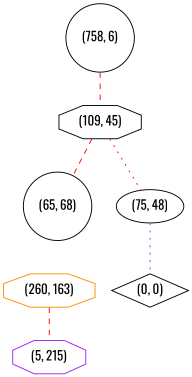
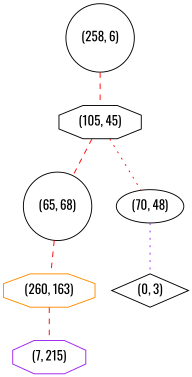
(100, 38) -> (100, 38)
(100, 122) -> (100, 122)
(150, 206) -> (150, 206)
none -> (53, 257)
(150, 291) -> (150, 291)
(49, 357) -> (49, 357)
